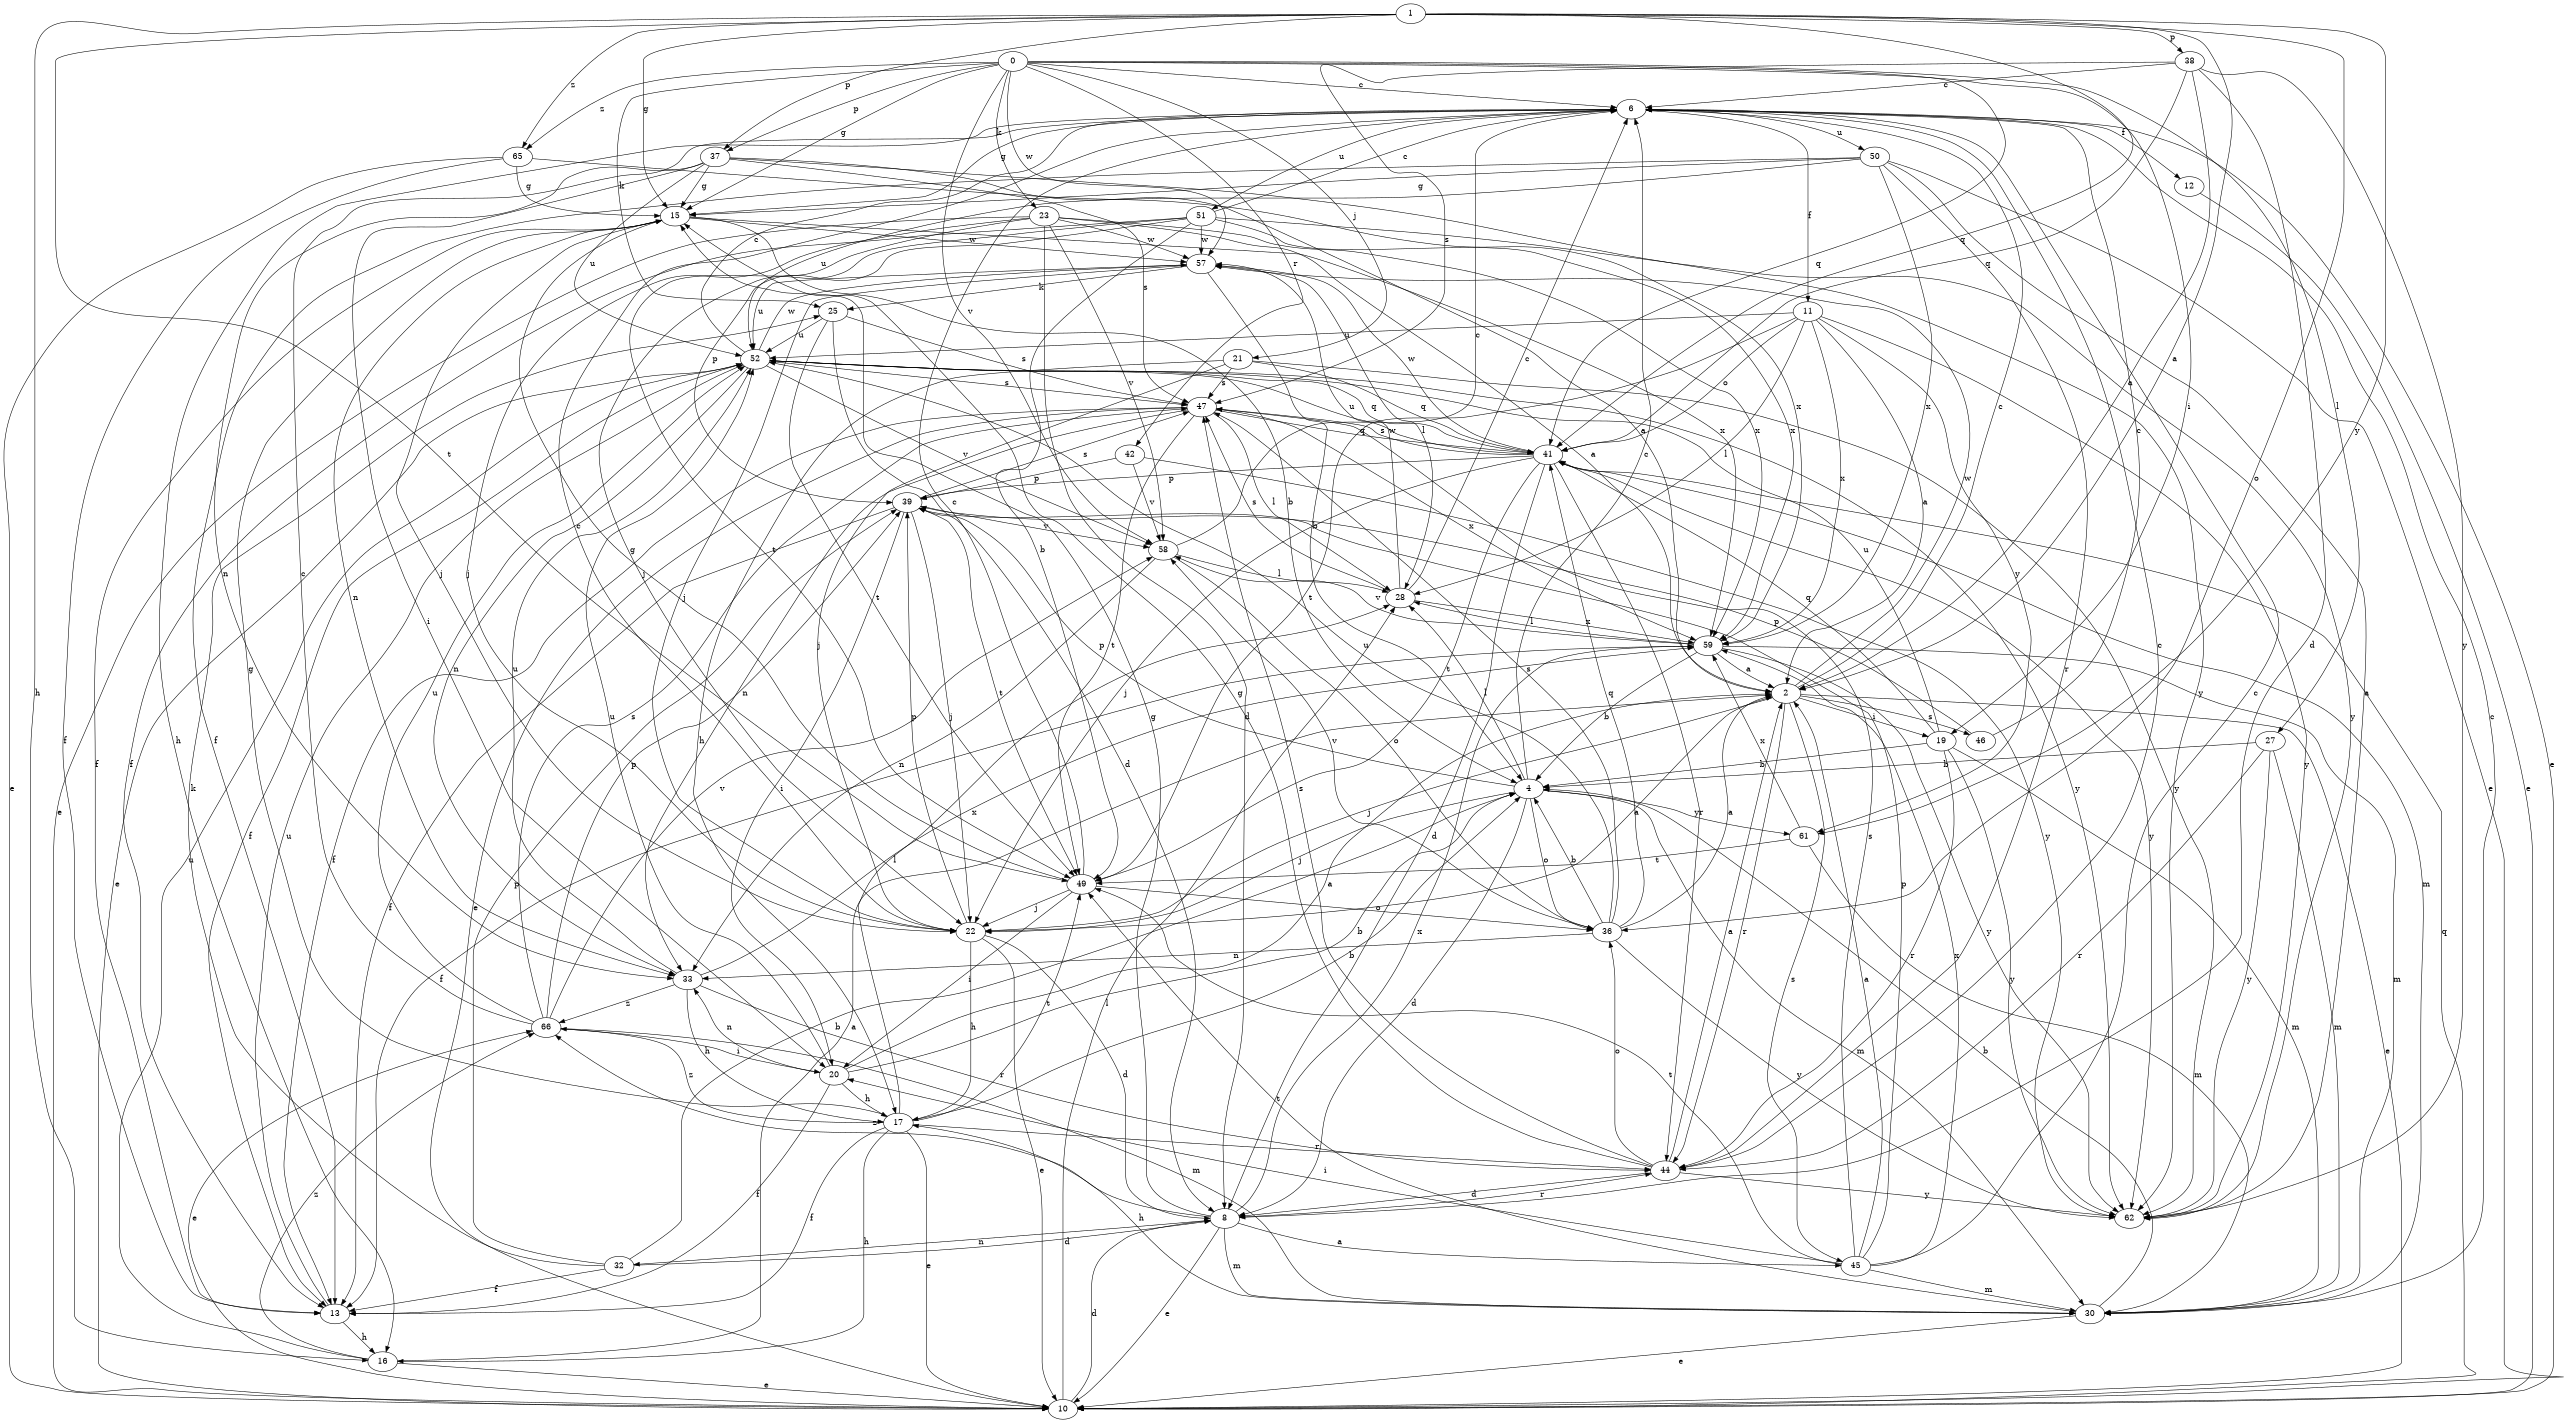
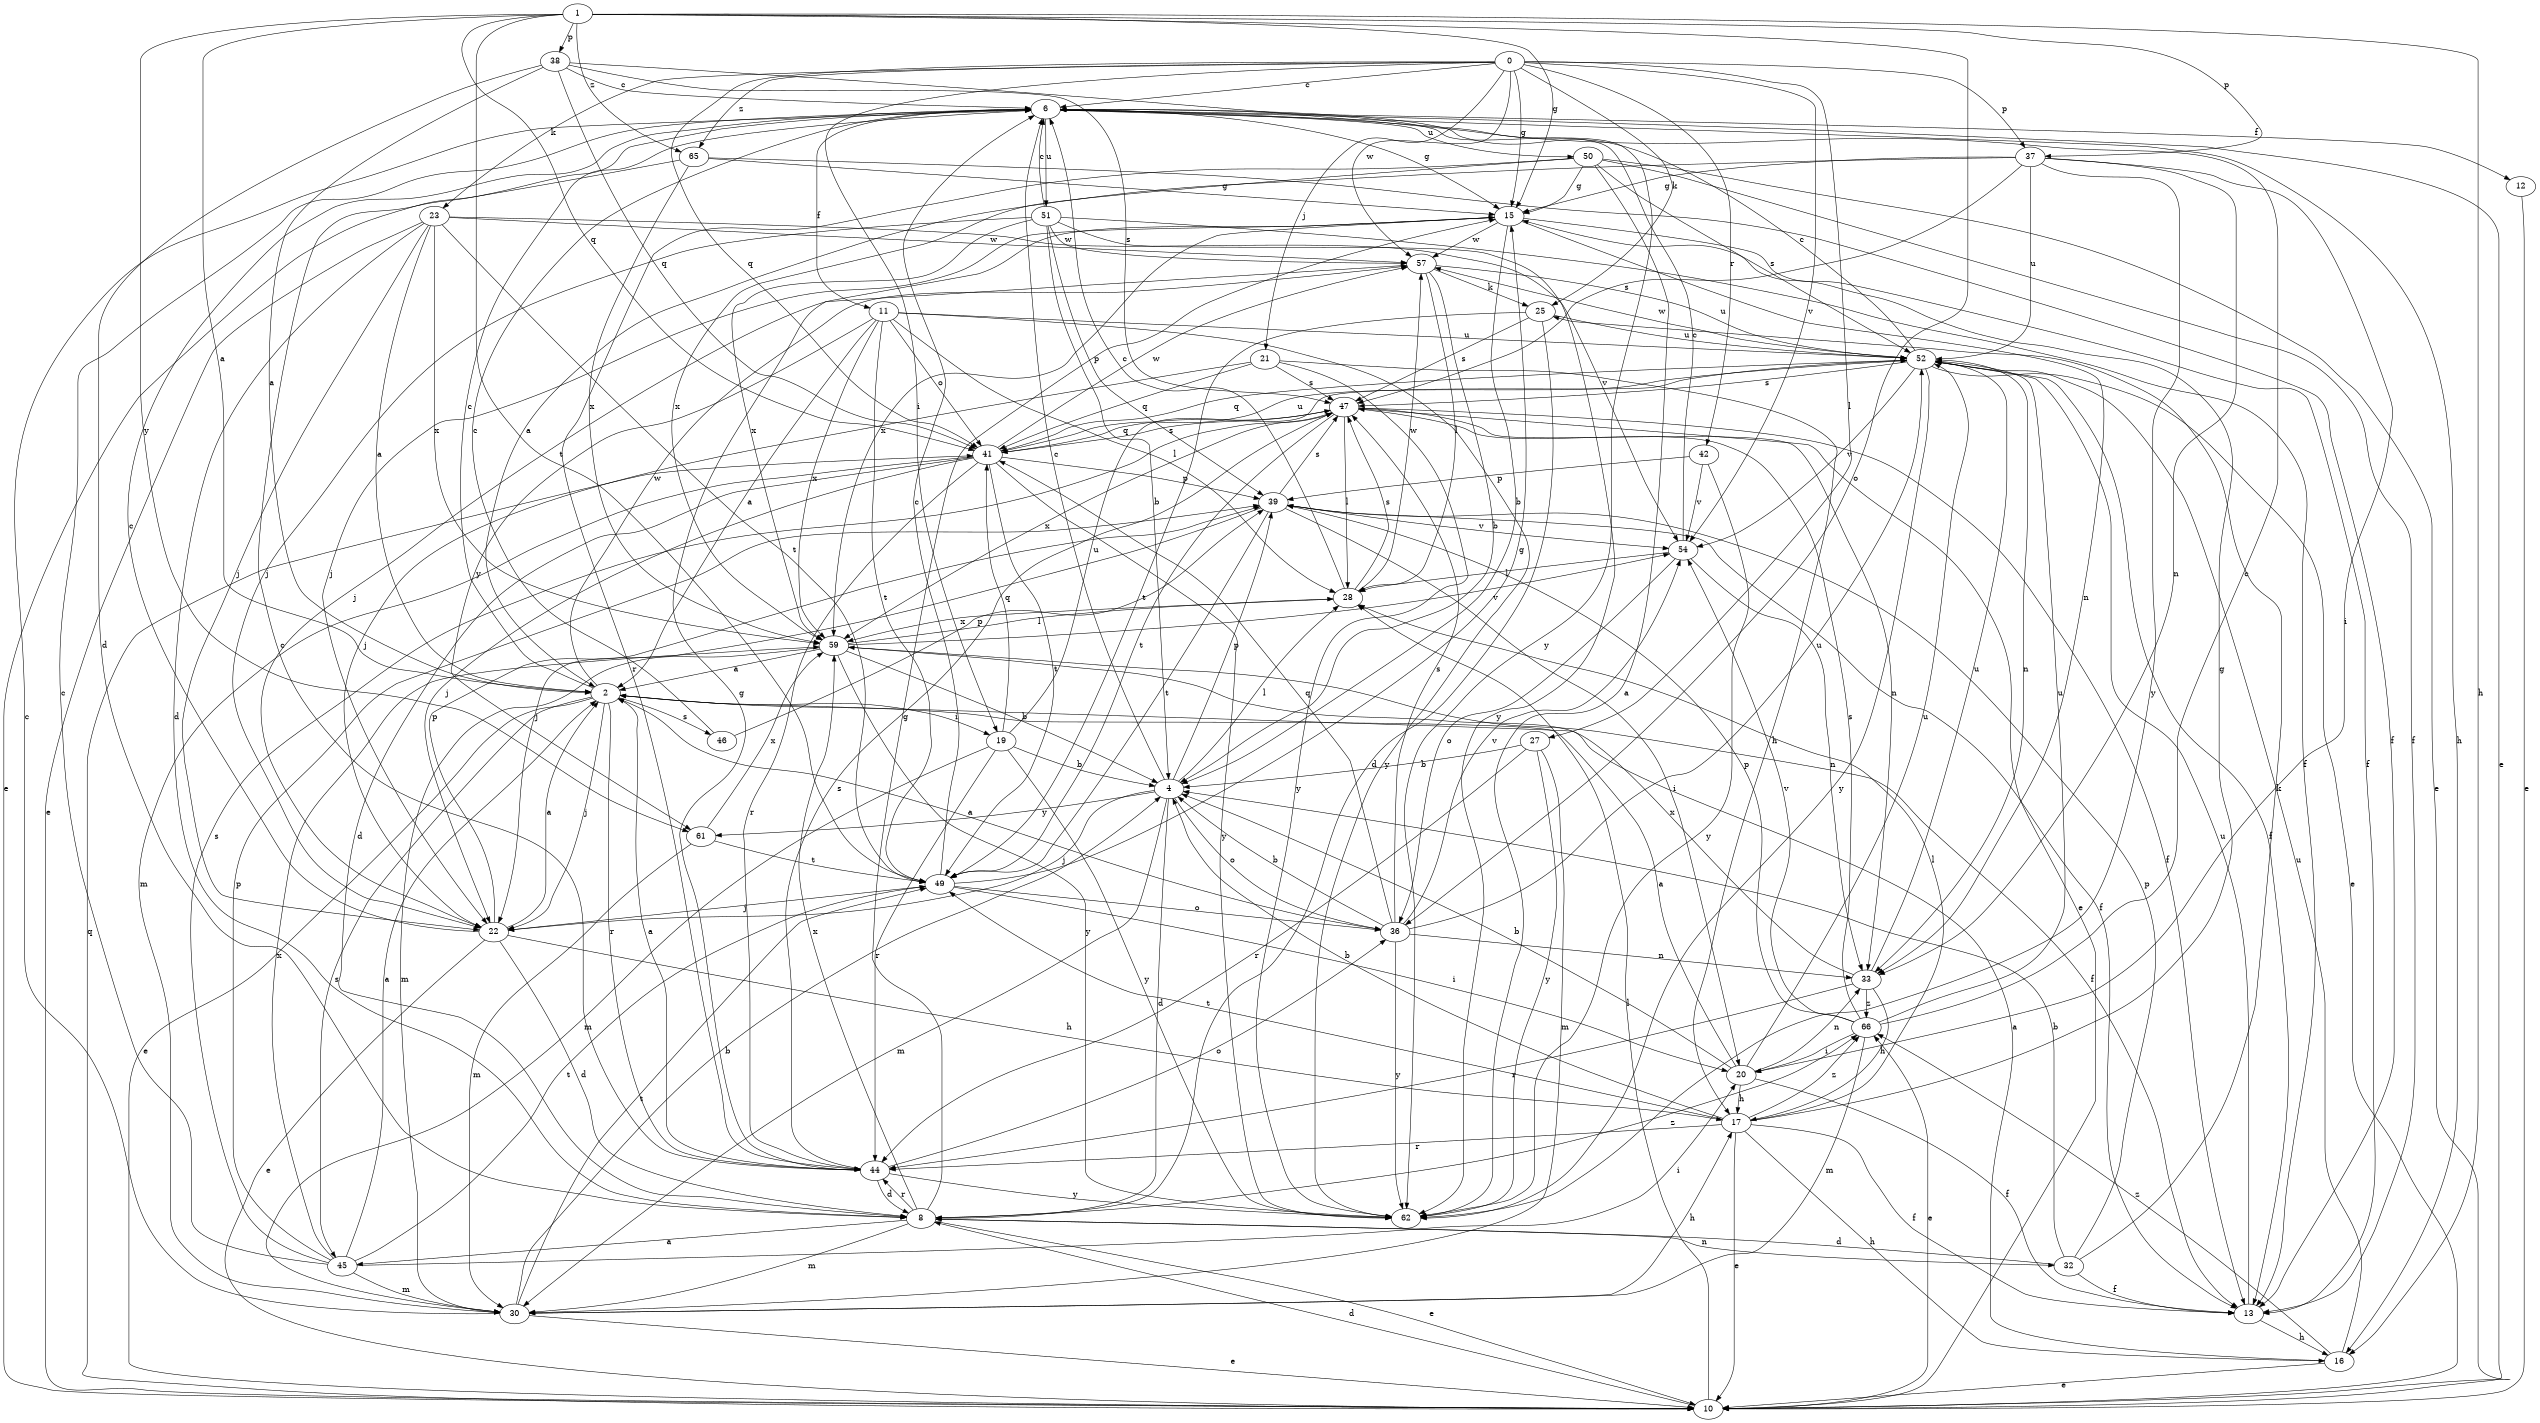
(824, 264) -> (1773, 264)
(1000, 492) -> (1151, 464)
(1163, 550) -> (1683, 550)
